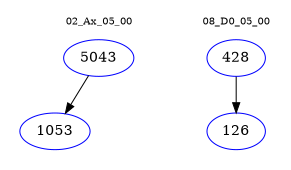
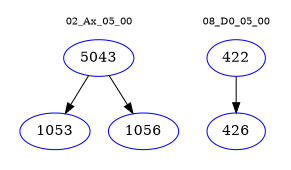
(236, 58) -> (236, 58)
none -> (144, 131)
(236, 131) -> (236, 131)
